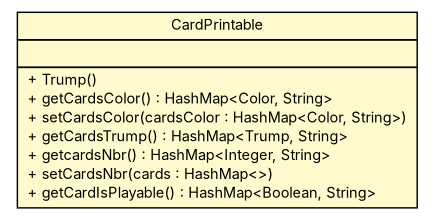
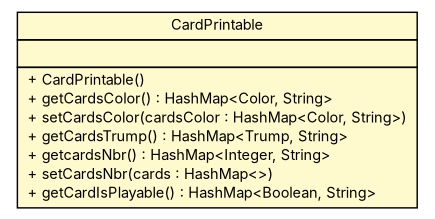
(63, 80) -> (87, 80)
